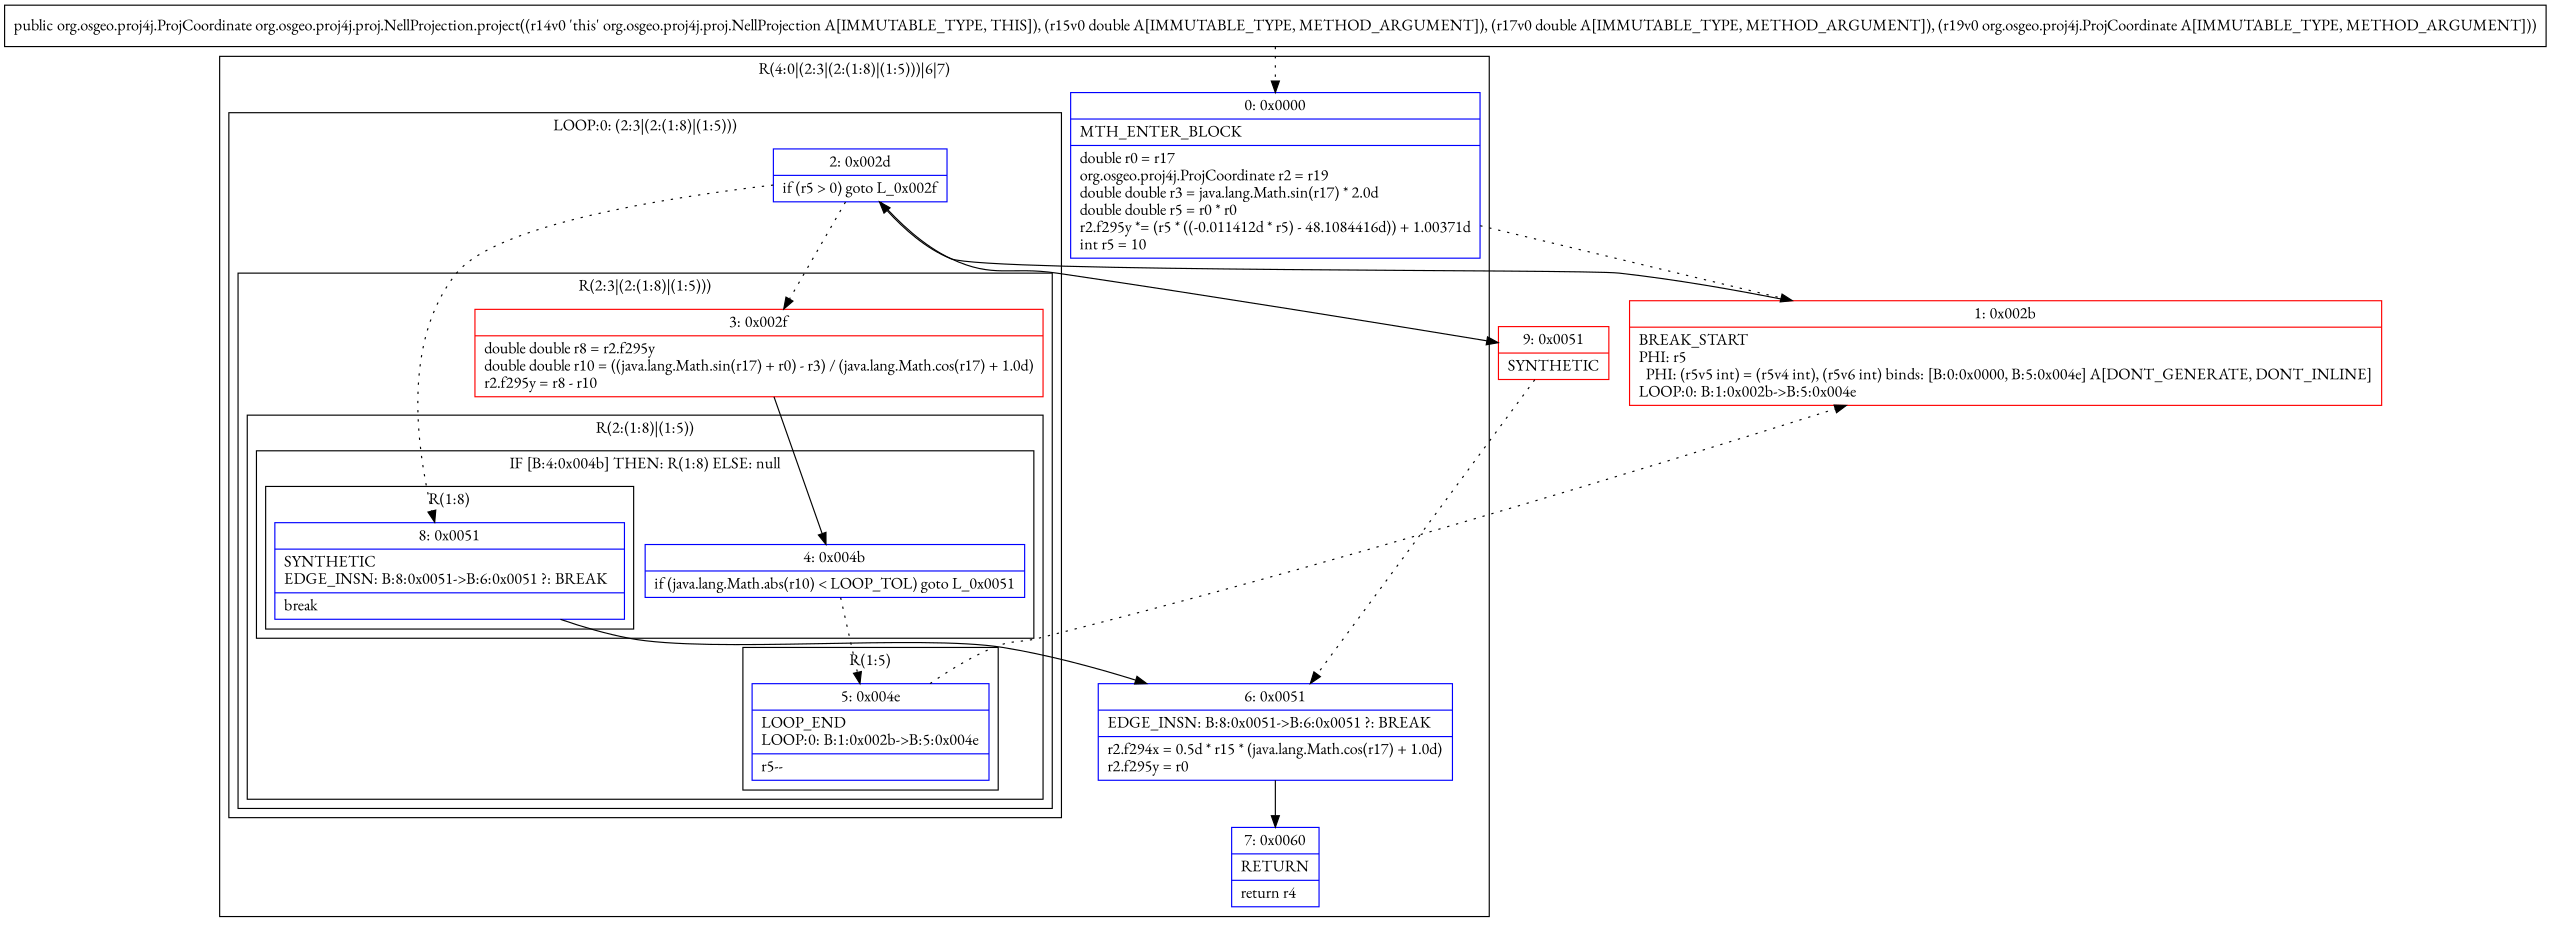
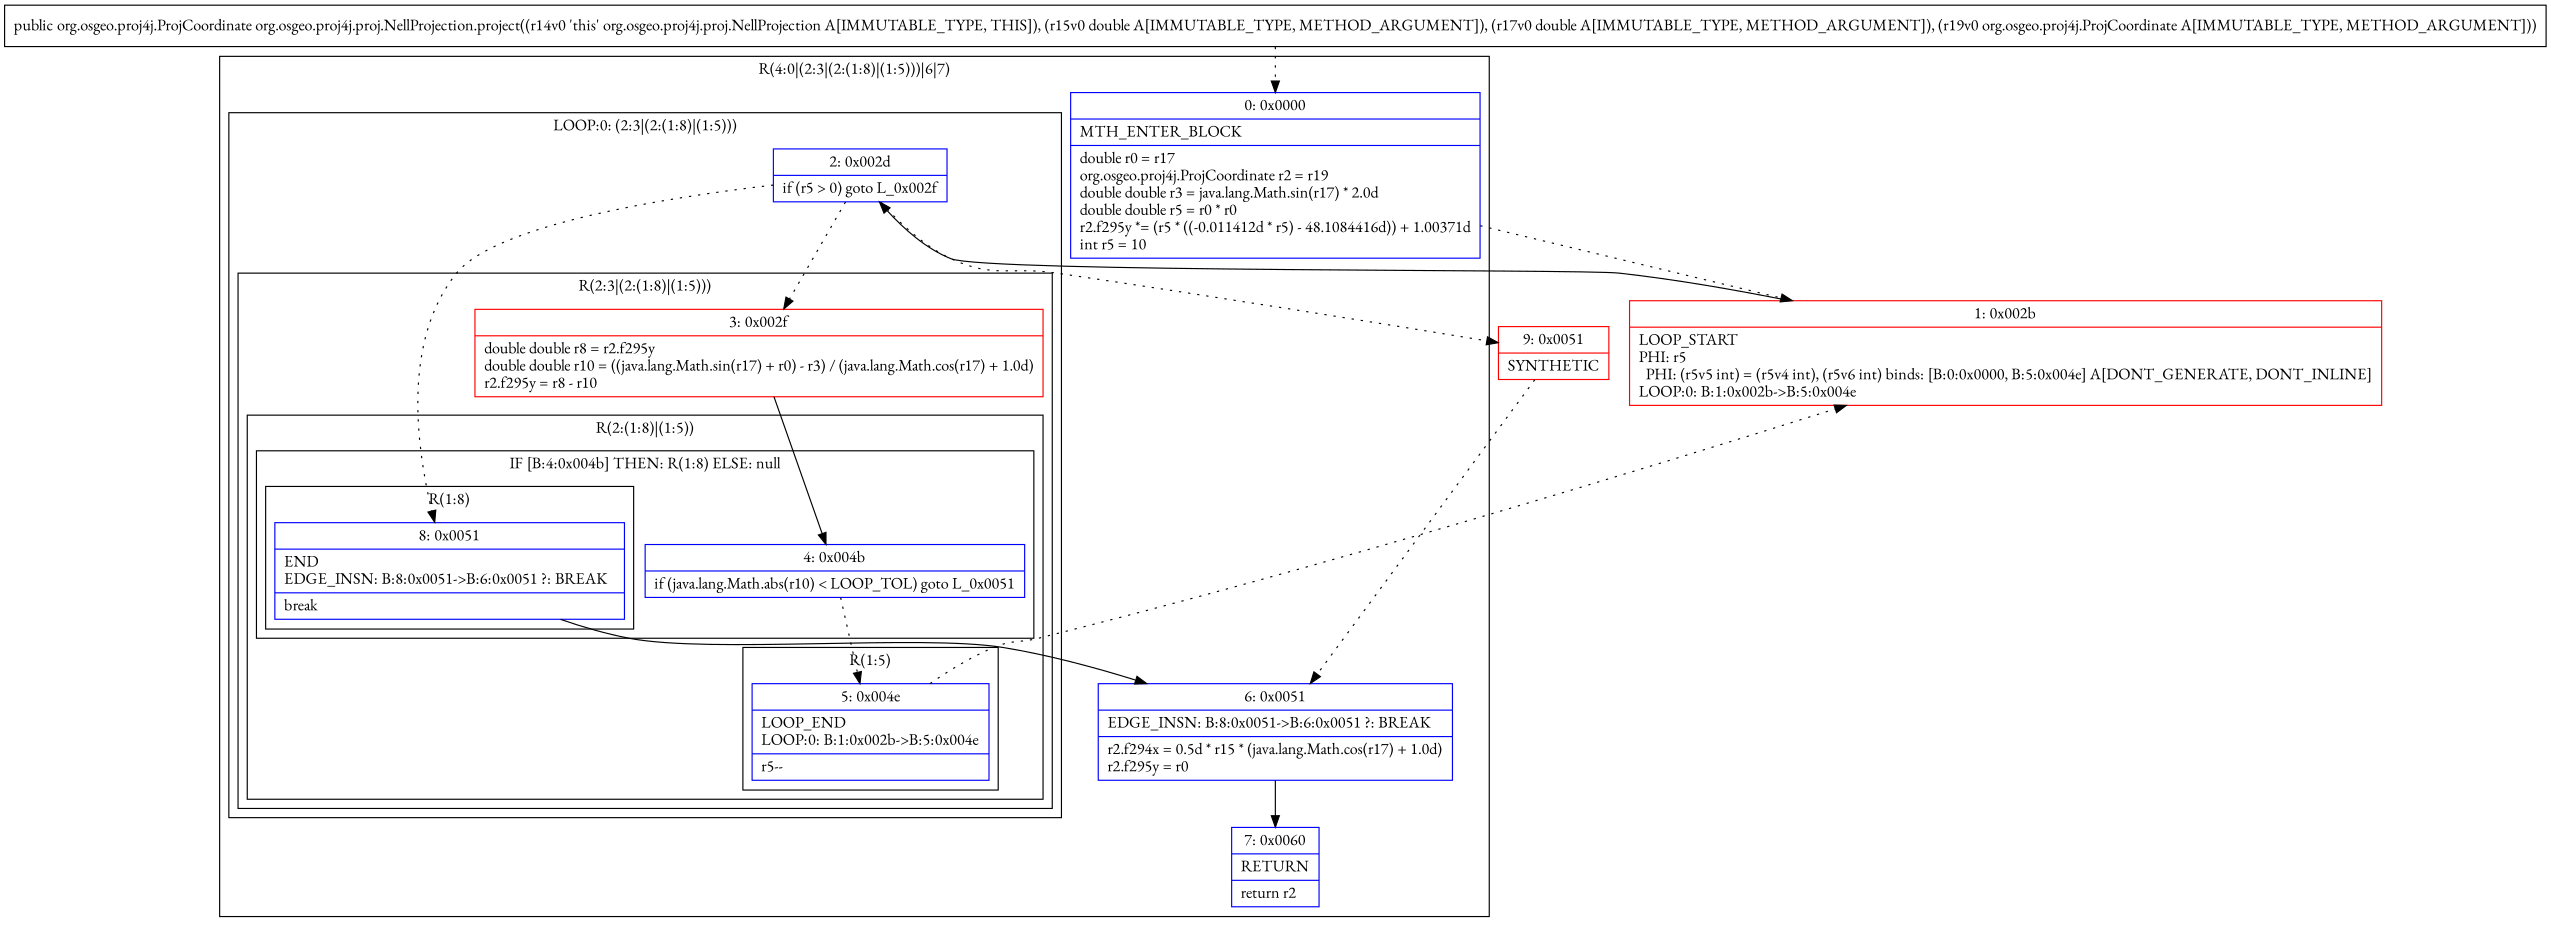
(1174, 291) -> (1174, 291)
(1694, 340) -> (1689, 340)
(330, 562) -> (302, 562)
(1269, 893) -> (1269, 893)
